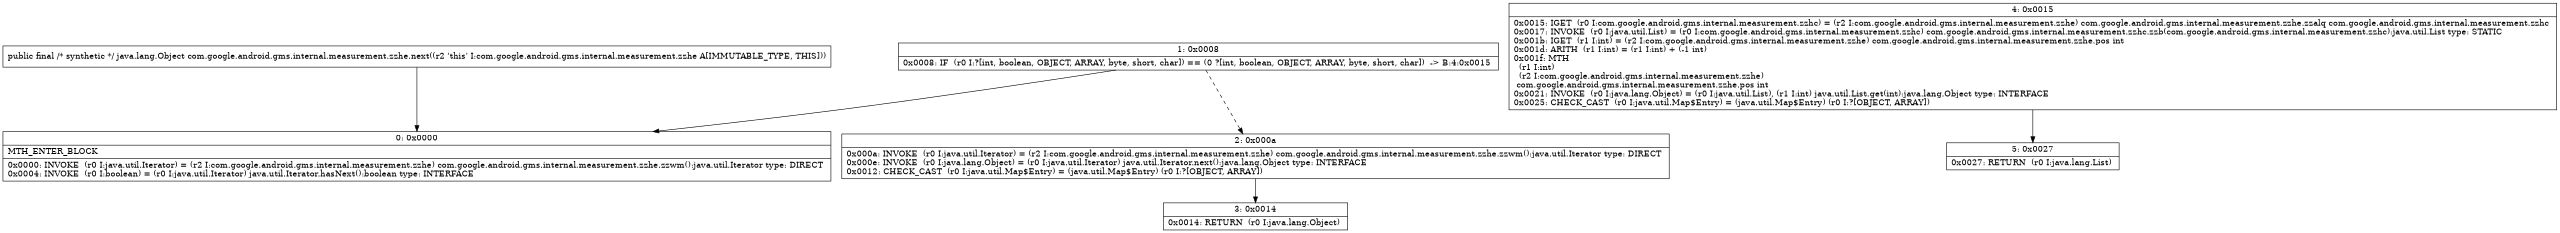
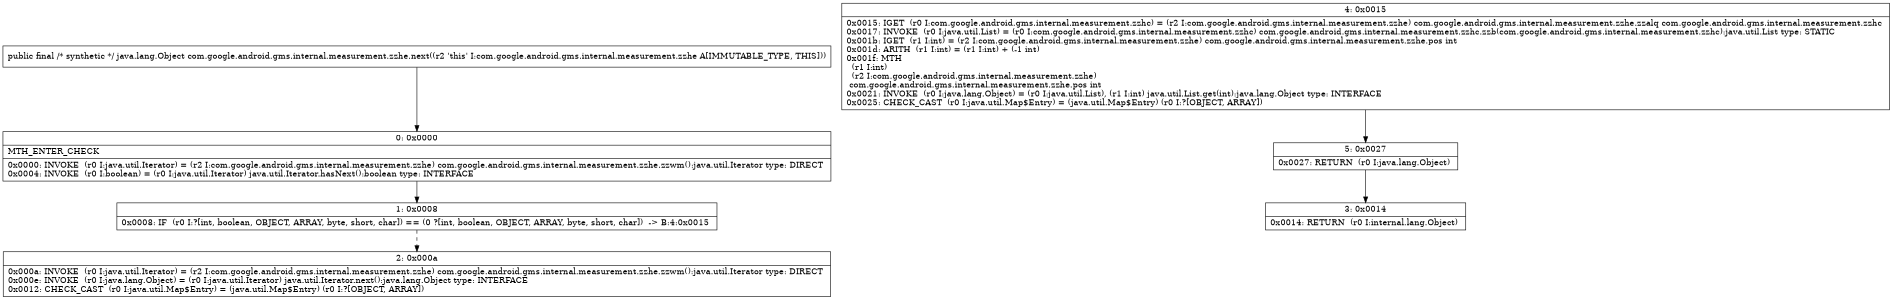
(888, 103) -> (417, 189)
(53, 152) -> (54, 152)
(2033, 163) -> (1366, 163)
(1256, 188) -> (1366, 183)
(1256, 223) -> (1366, 223)
